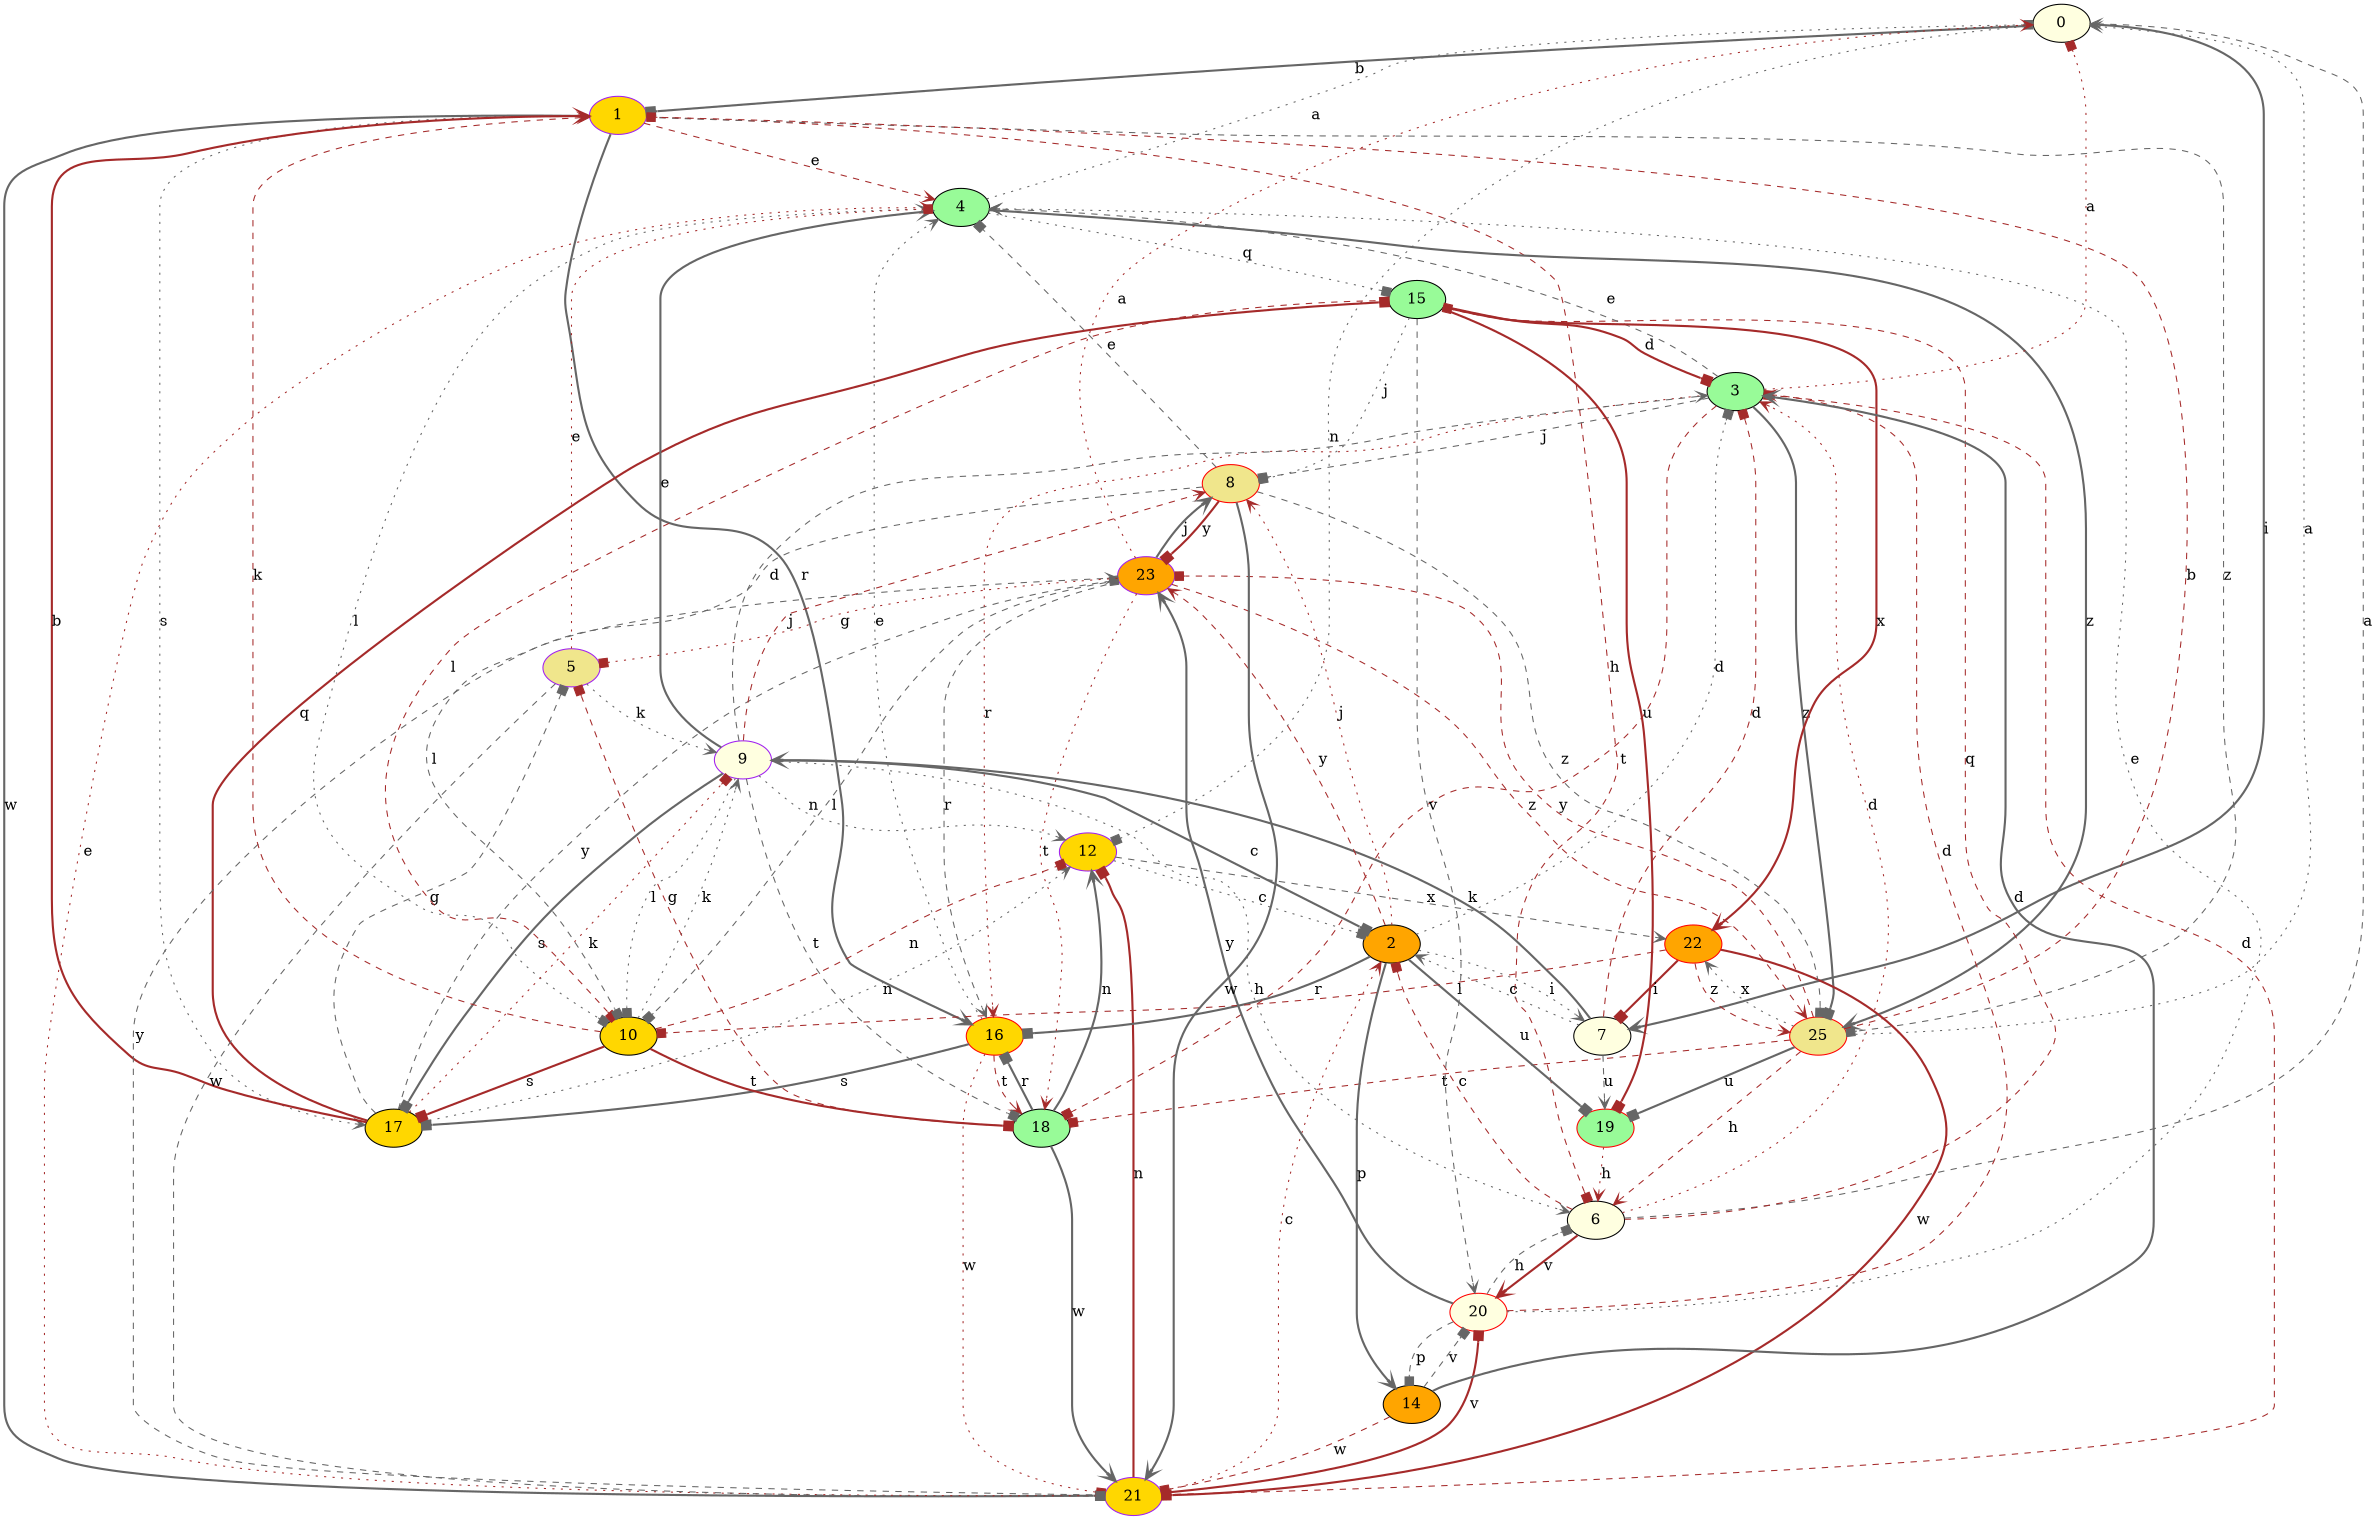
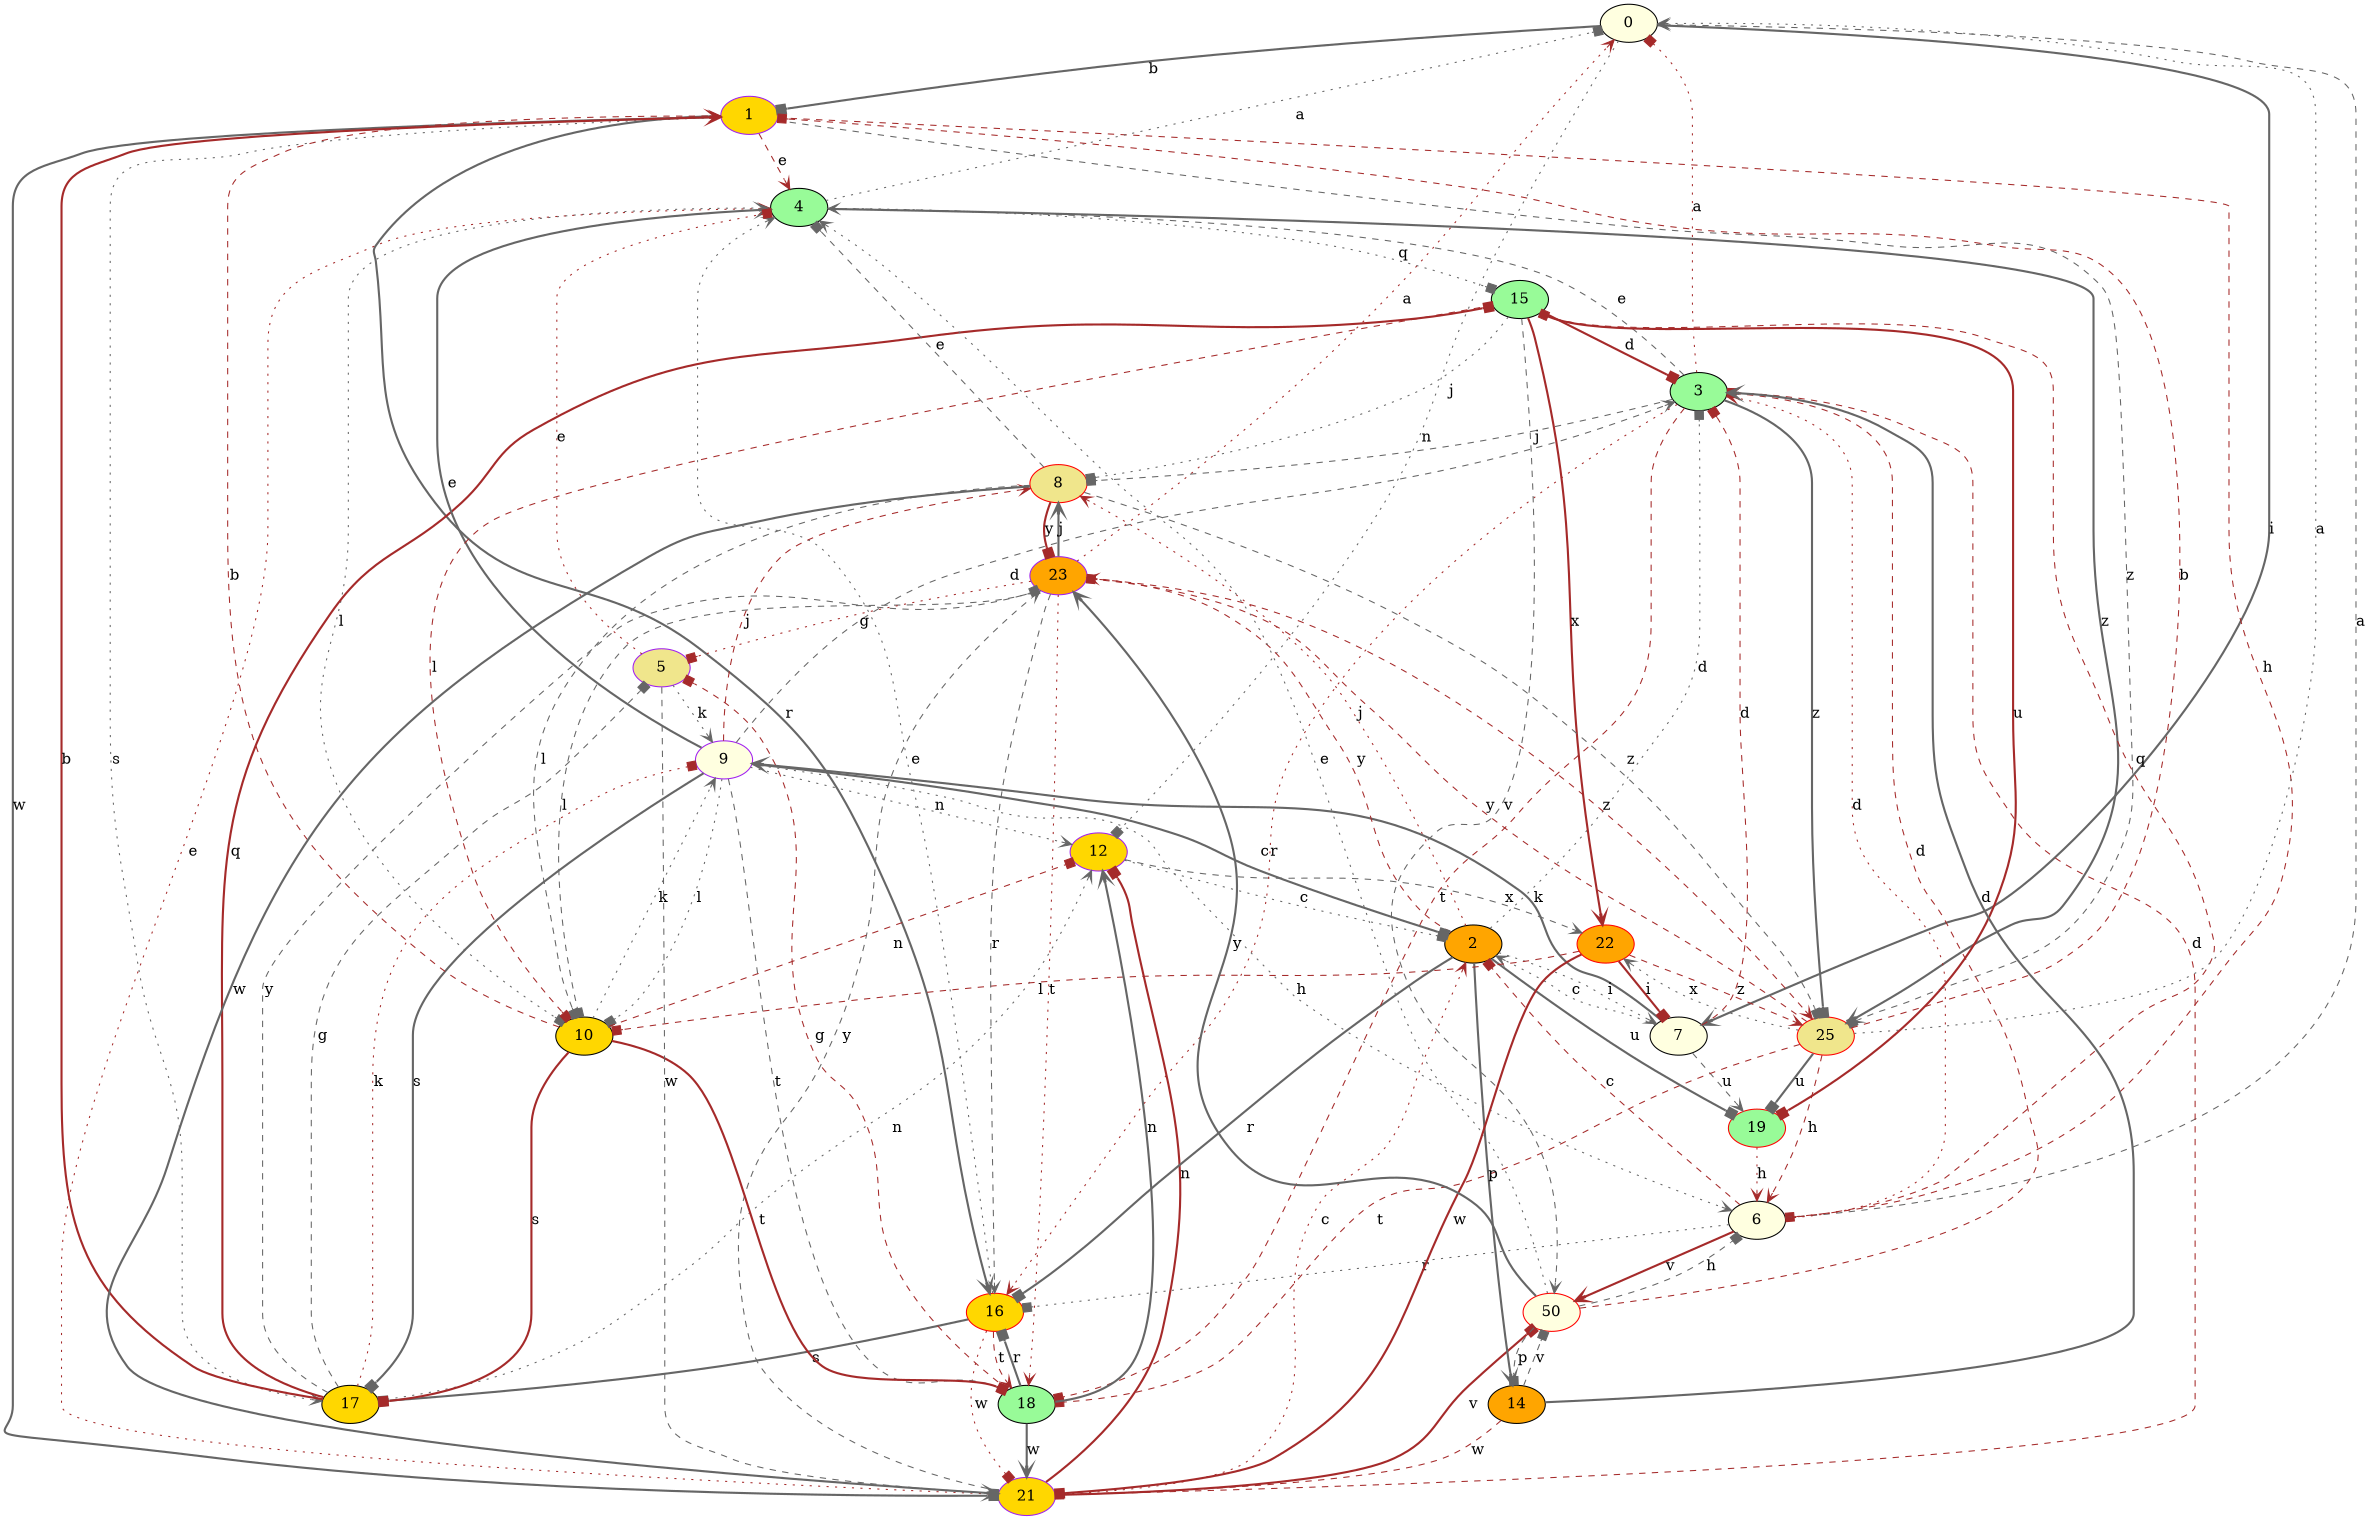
(258, 576) -> (235, 576)
none -> (1381, 1266)
(1478, 1312) -> (1552, 1312)
